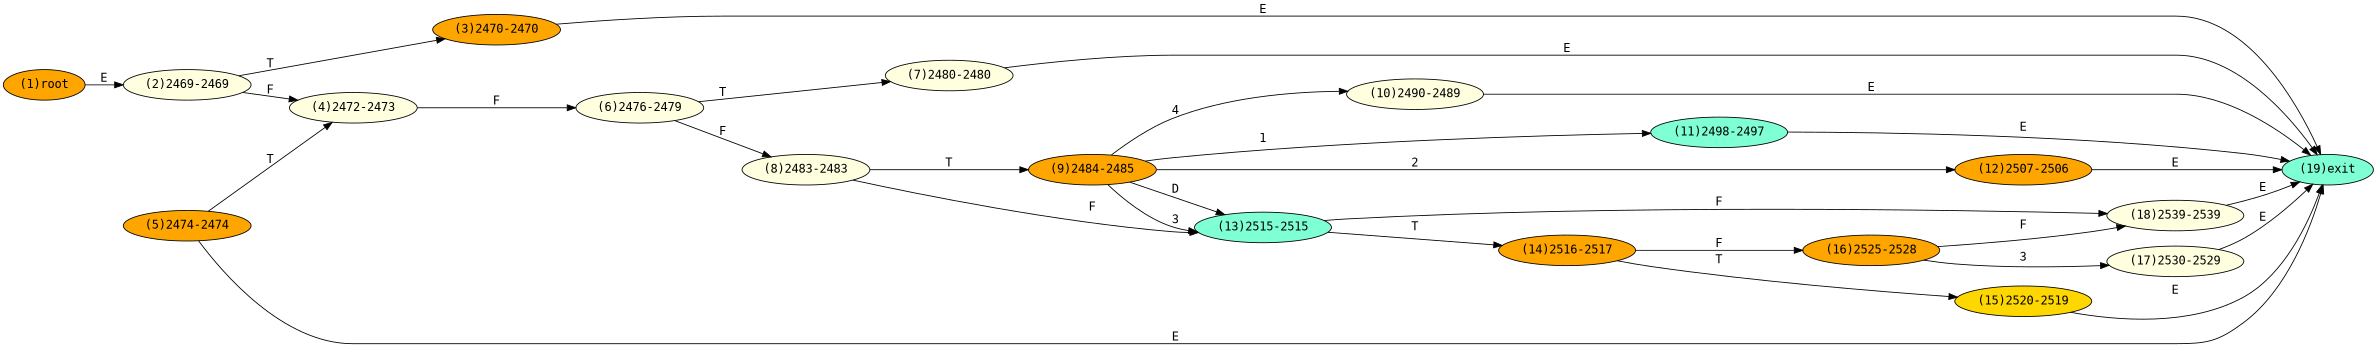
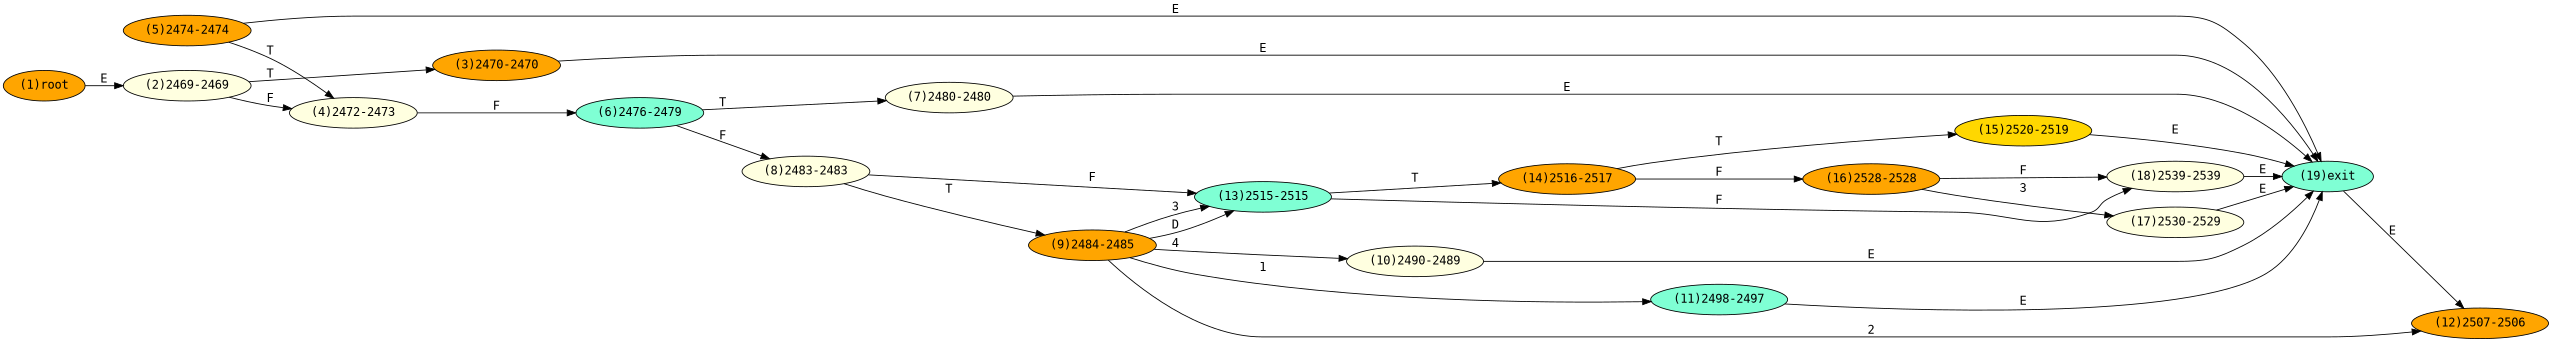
(640, 108) -> (640, 113)
(2182, 170) -> (2401, 247)
(1871, 250) -> (1871, 179)
